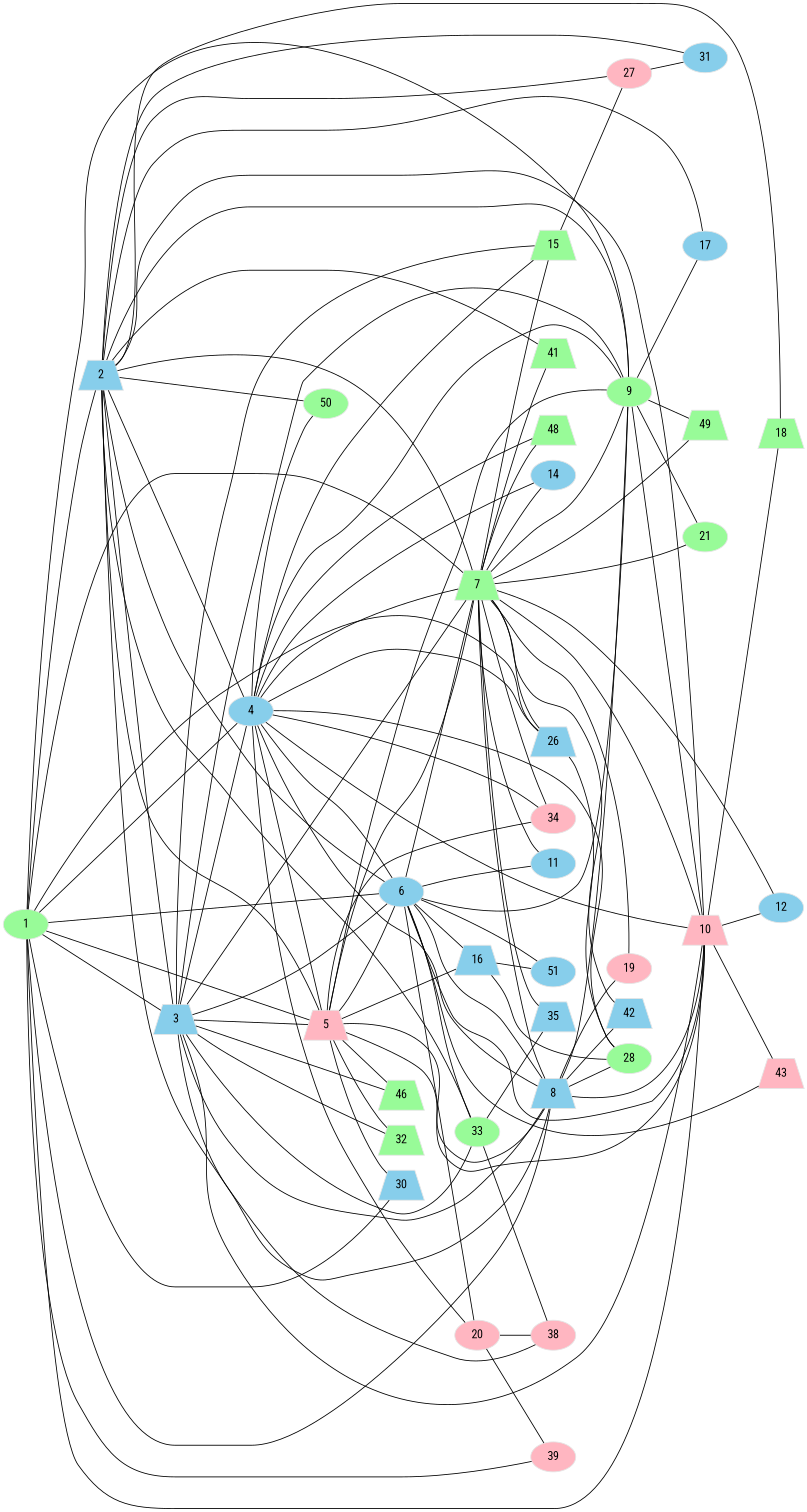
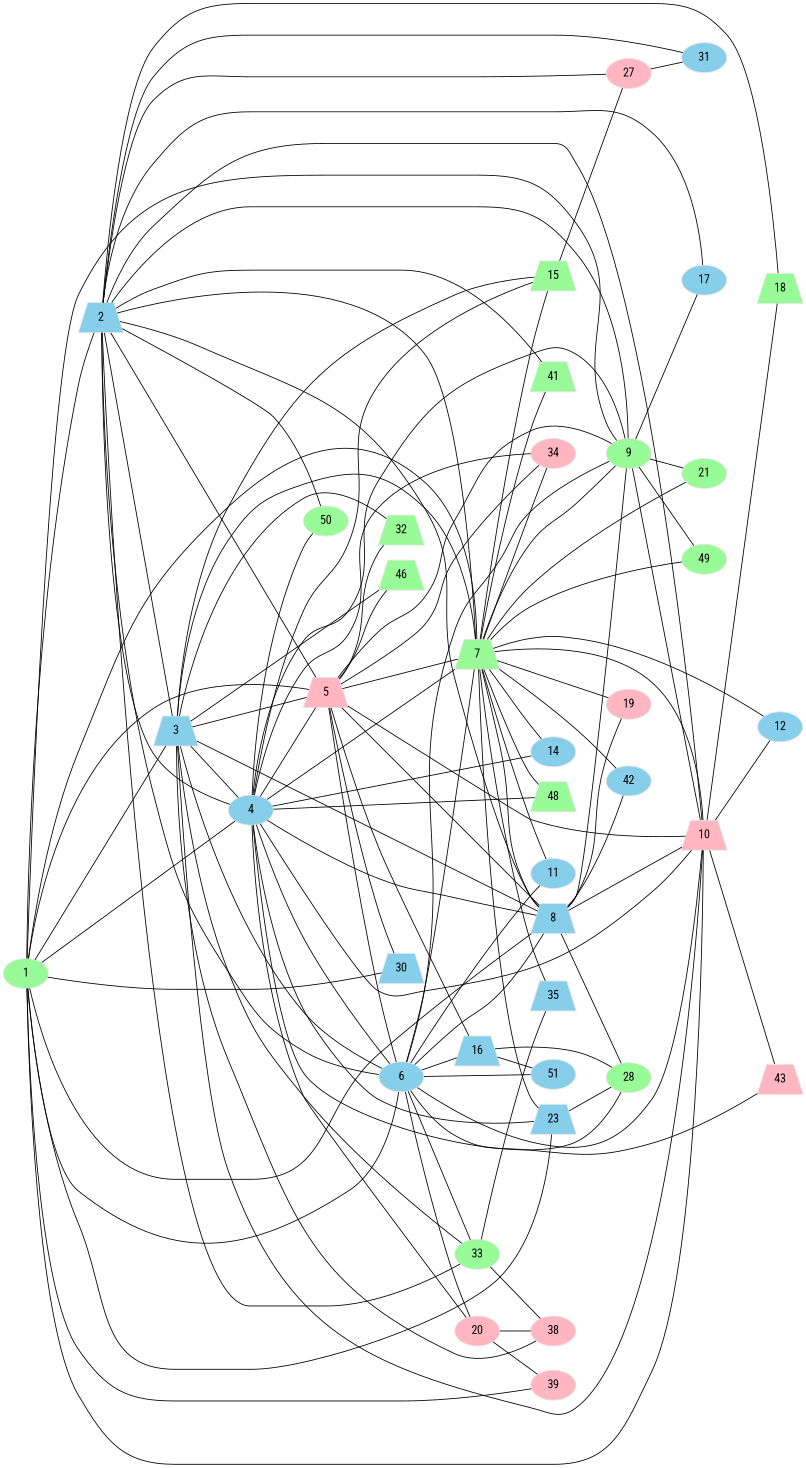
(705, 425) -> (704, 559)
(272, 503) -> none
(553, 742) -> (553, 1119)
(629, 1014) -> (629, 781)
